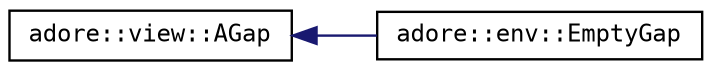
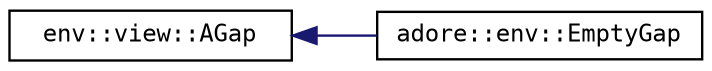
(151, 36) -> (151, 36)
